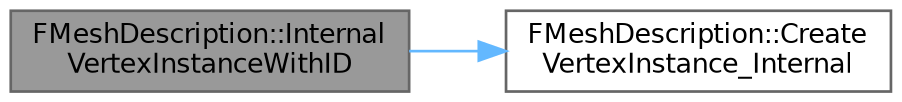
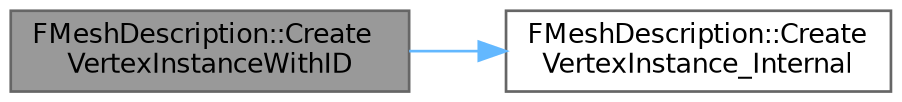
(210, 51) -> (210, 51)
